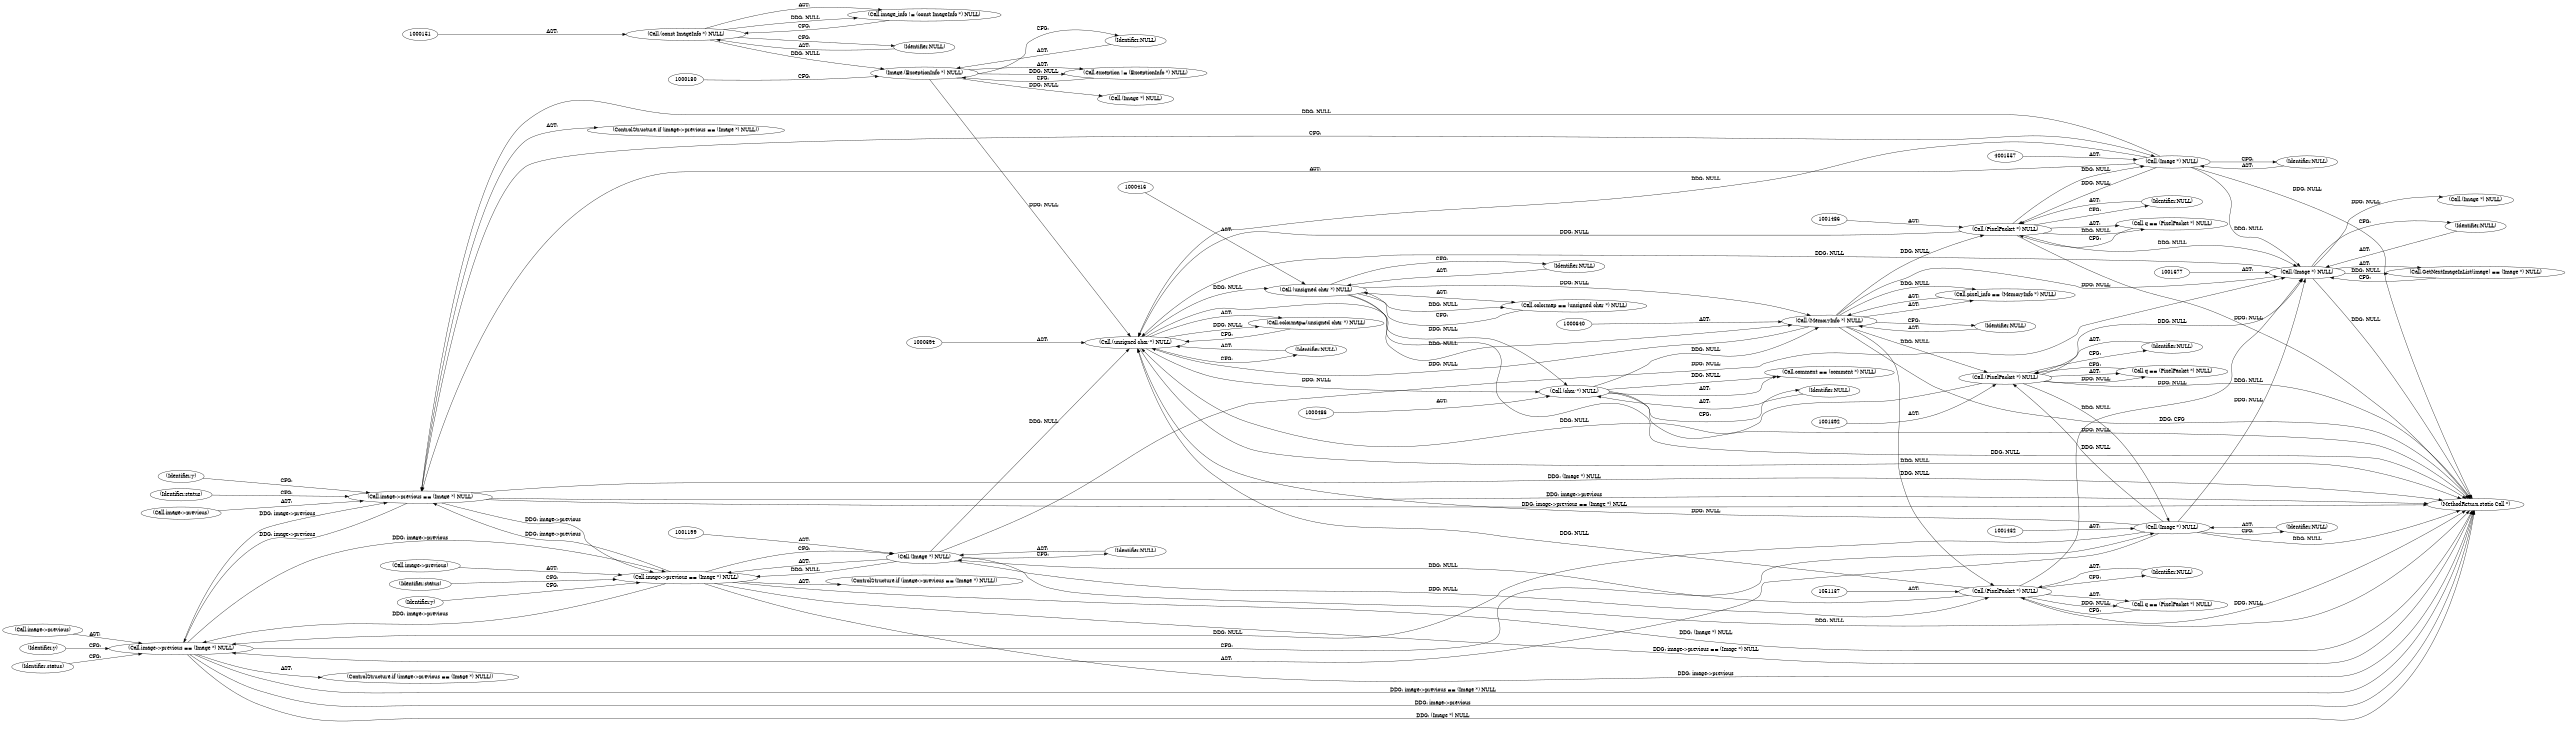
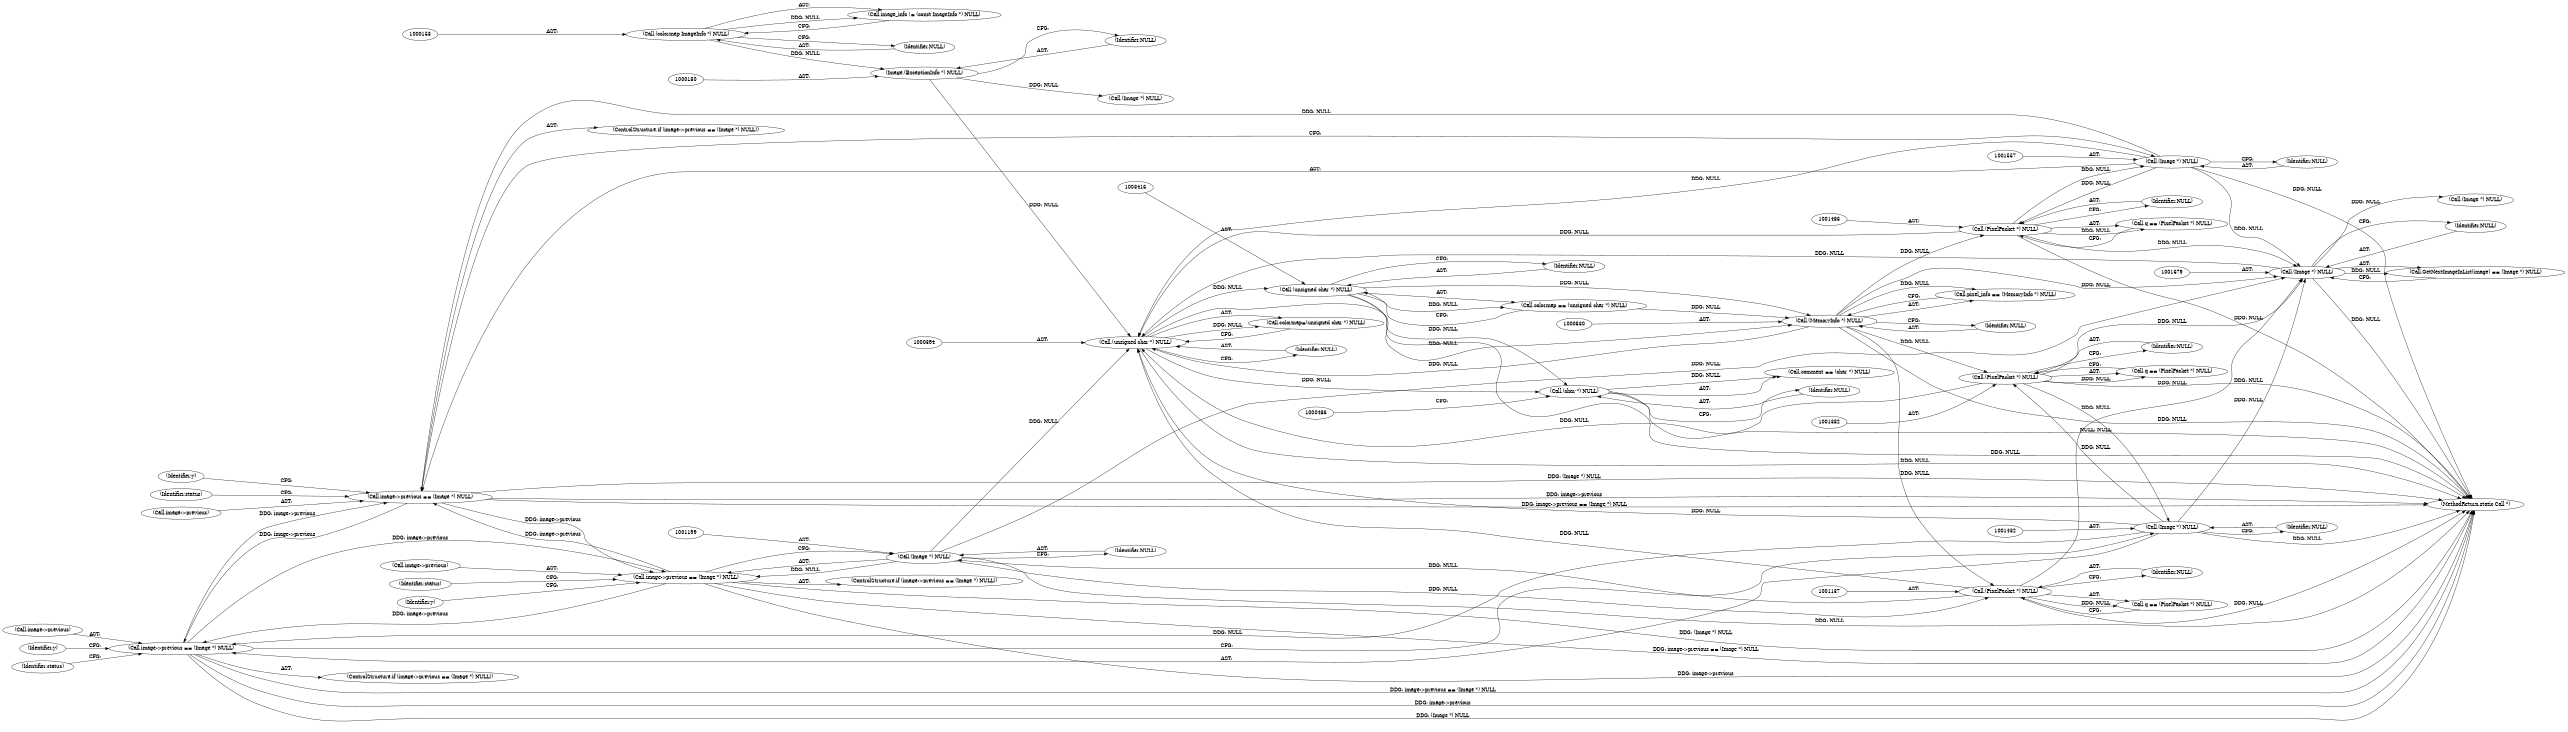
(420, 34) -> (420, 34)
(686, 34) -> (686, 34)
(1136, 73) -> none
(805, 77) -> (805, 77)
(2005, 156) -> (2005, 156)
(1136, 187) -> (1136, 187)
(2172, 273) -> (2172, 273)
(1915, 297) -> (1915, 297)
(1574, 324) -> (1574, 324)
(1704, 354) -> (1712, 313)
(1829, 373) -> (1829, 373)
(1443, 401) -> (1443, 401)
(2172, 420) -> (2172, 420)
(1829, 422) -> (1829, 422)
(2096, 430) -> (2096, 430)
(1829, 592) -> (1829, 592)
